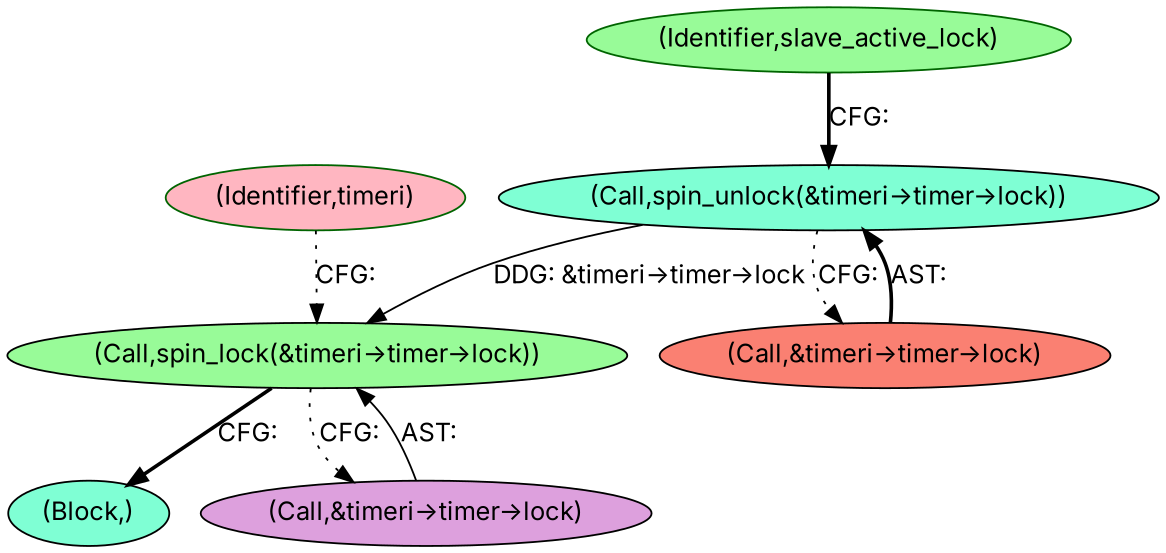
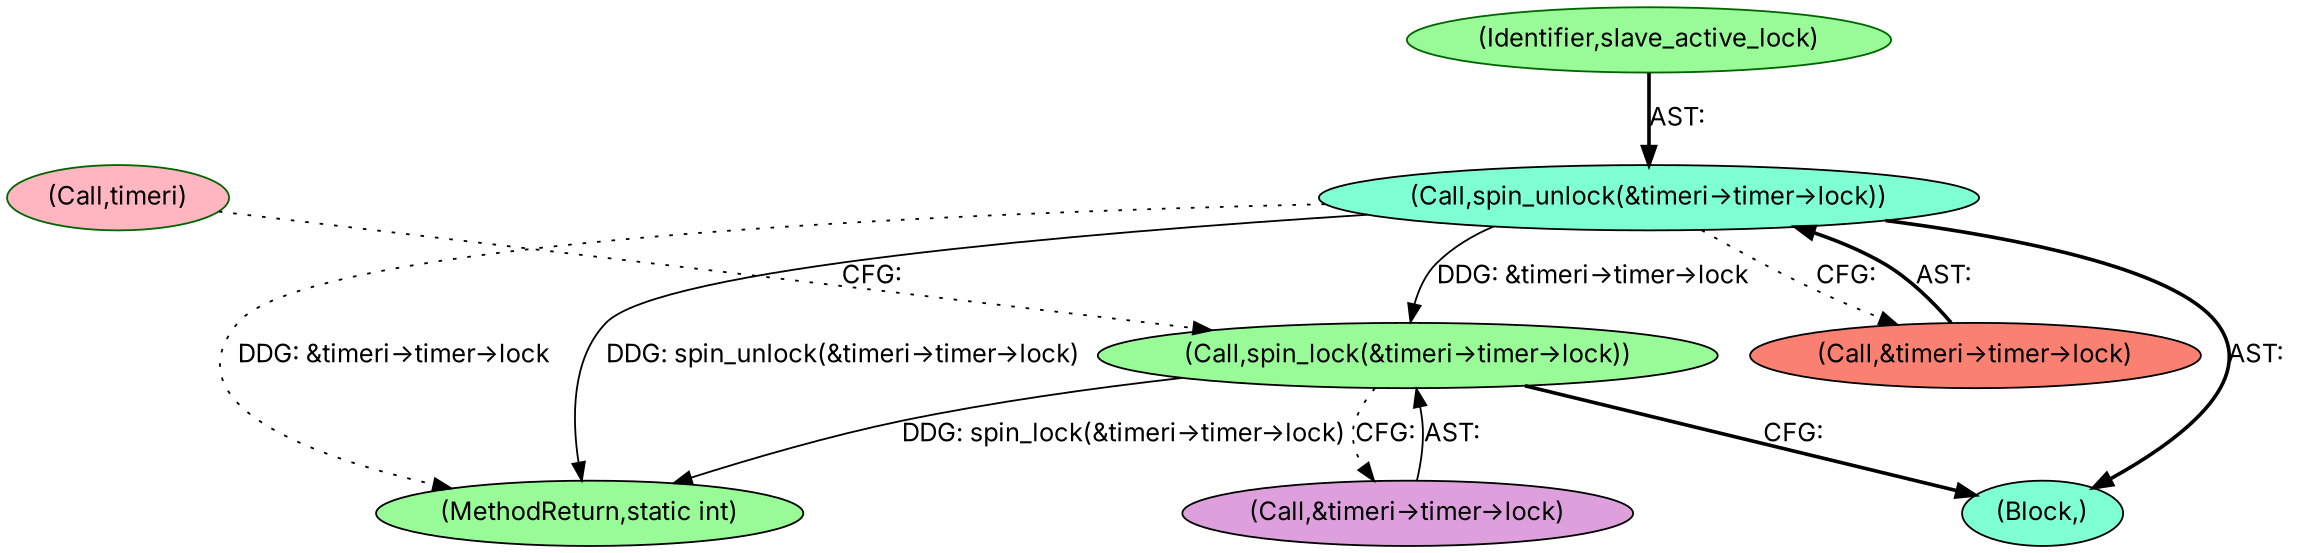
(862, 119) -> (1681, 119)
(315, 198) -> (118, 198)
none -> (2160, 284)
none -> (590, 513)
